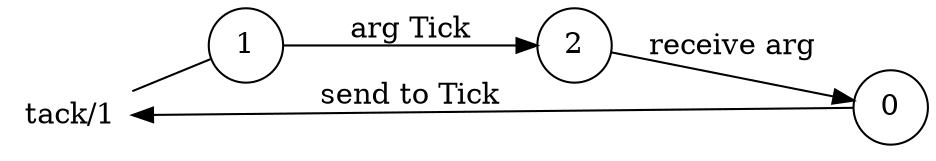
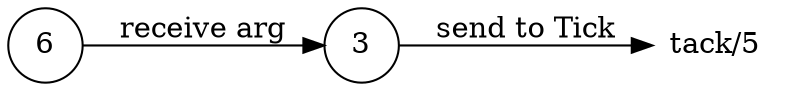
(246, 45) -> none
(575, 45) -> (45, 45)
(891, 107) -> (362, 45)
(70, 116) -> (715, 45)
